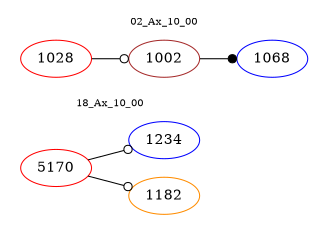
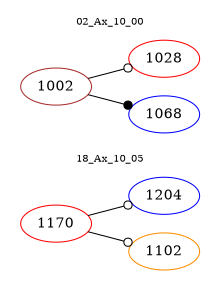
(106, 59) -> (106, 74)
(110, 104) -> (110, 159)
(164, 140) -> (164, 196)
(56, 168) -> (56, 224)
(164, 196) -> (164, 251)
